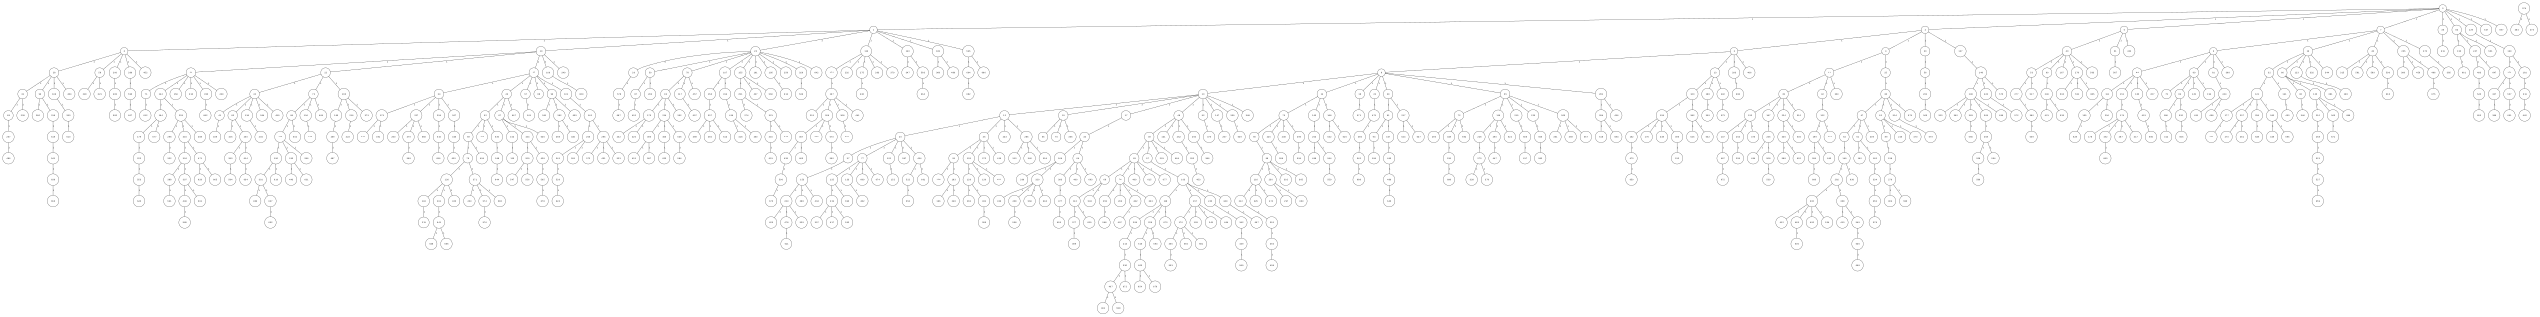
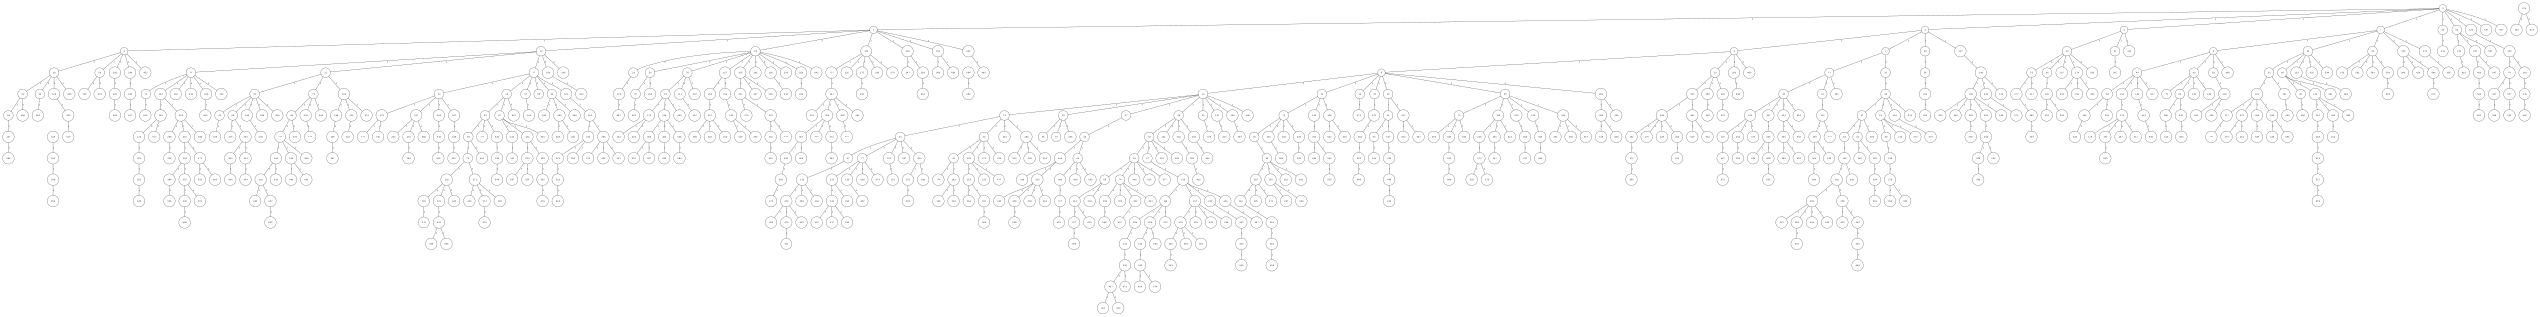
(968, 62) -> none
(53, 115) -> none
(1875, 222) -> none
